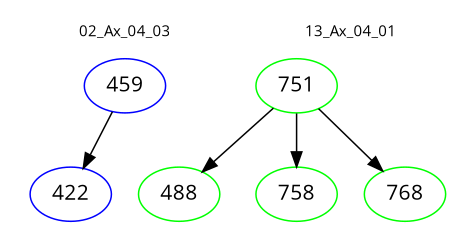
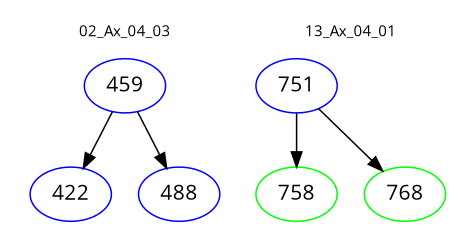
(297, 86) -> (297, 86)
(254, 126) -> (149, 133)
(179, 194) -> (179, 194)
